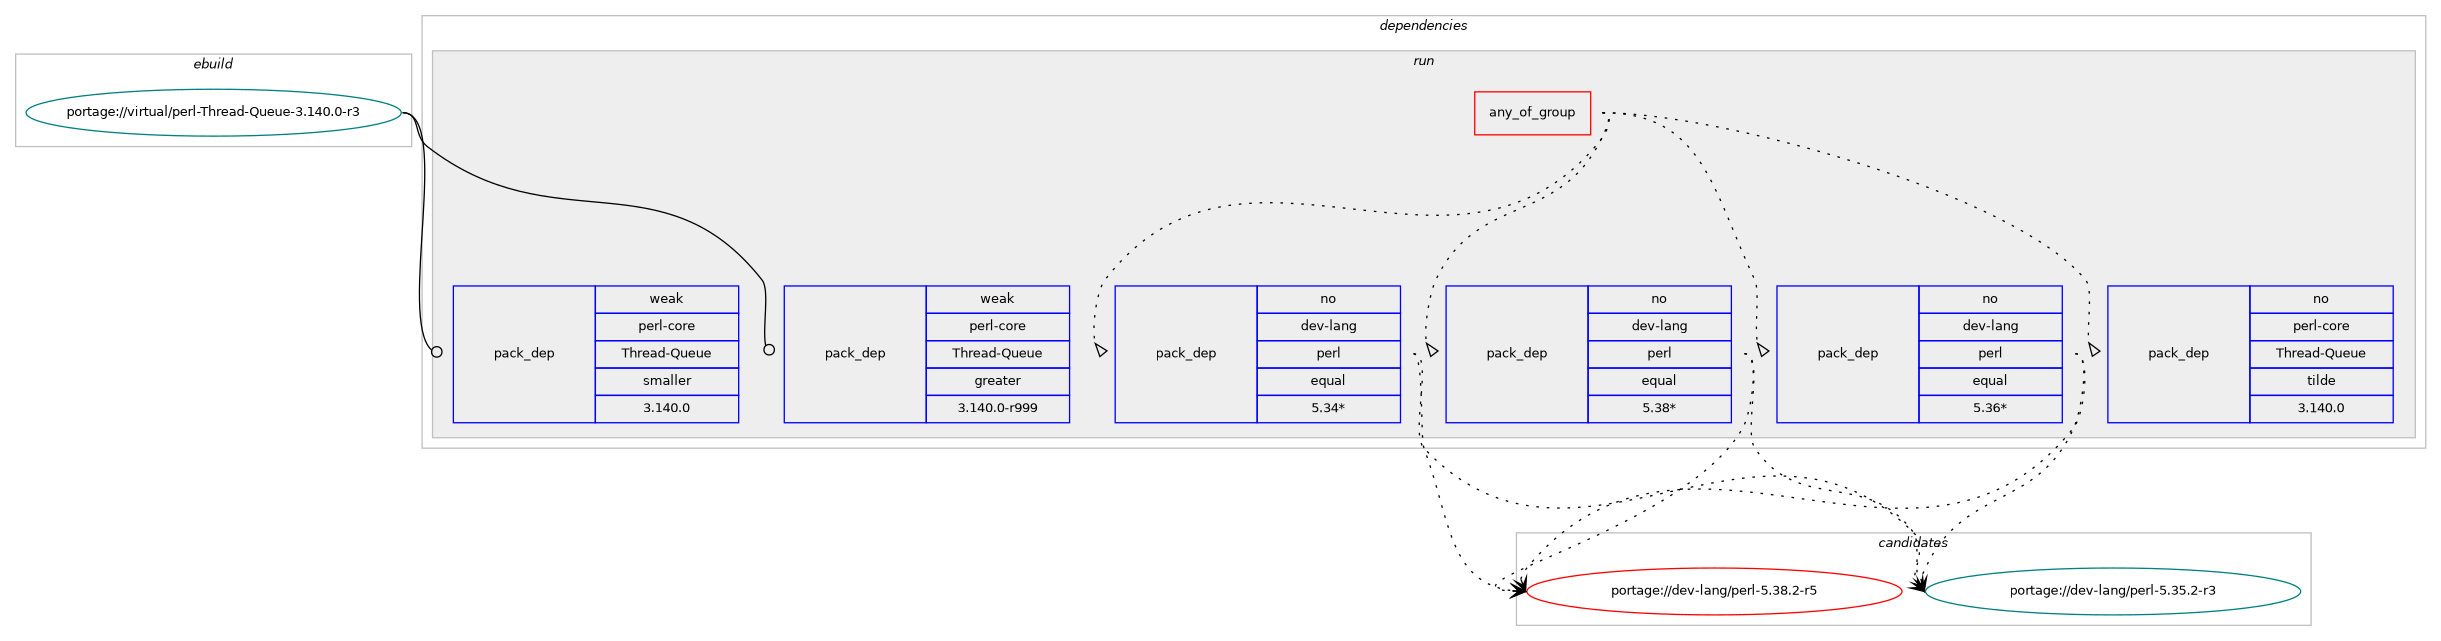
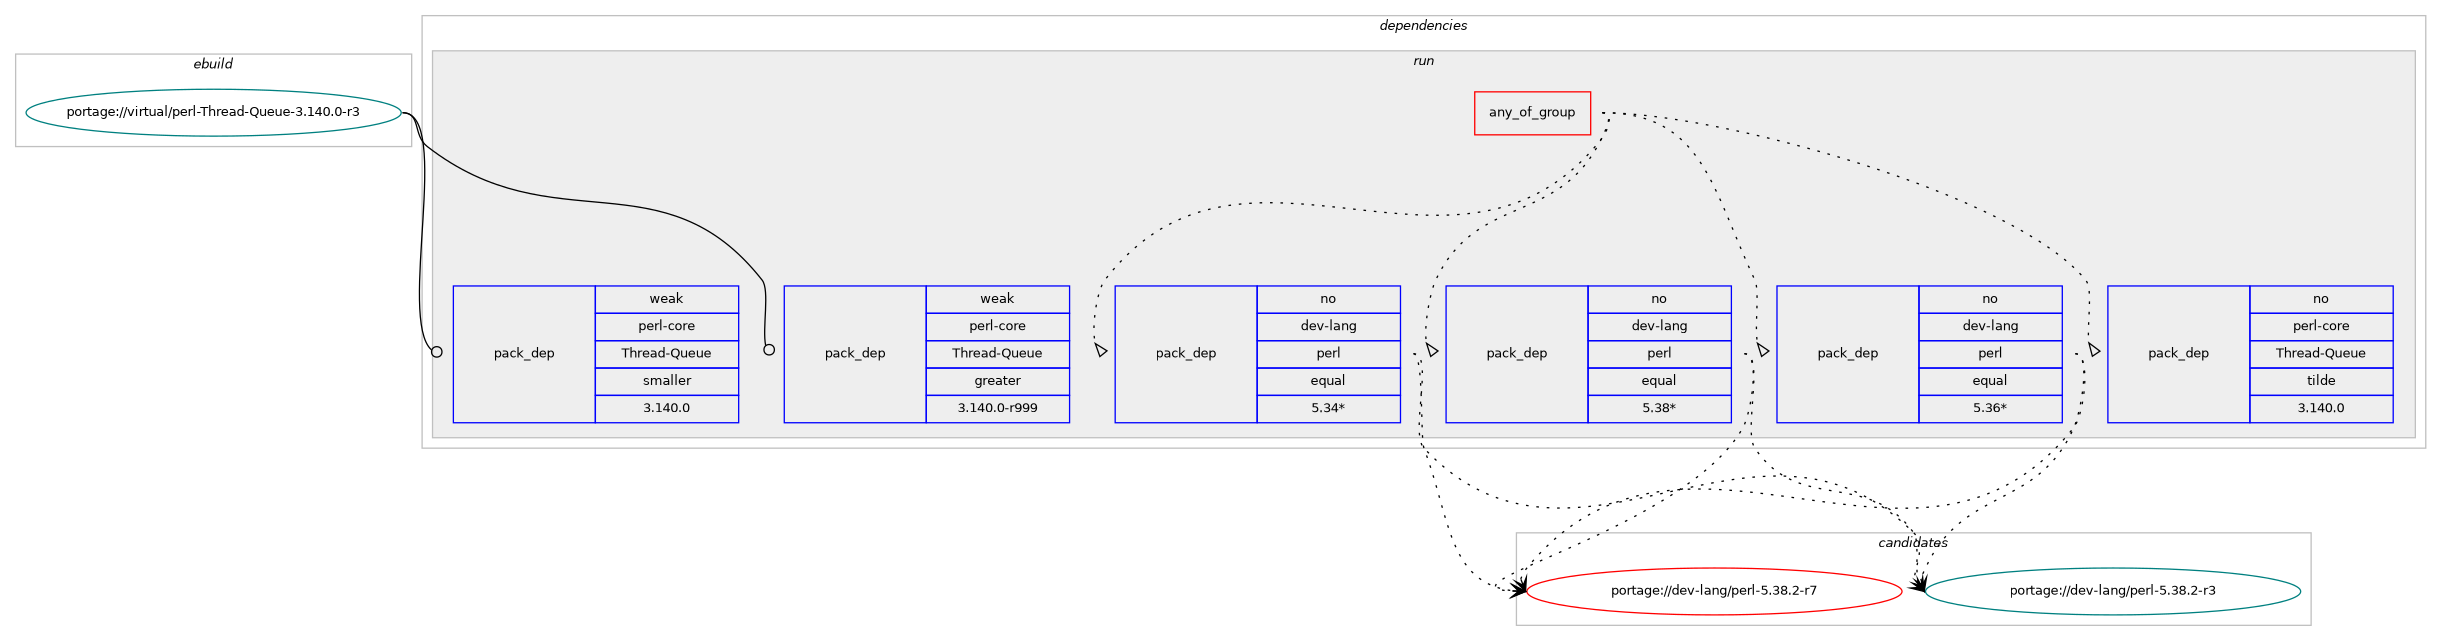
(1714, 591) -> (1714, 591)
(2113, 591) -> (2113, 591)
